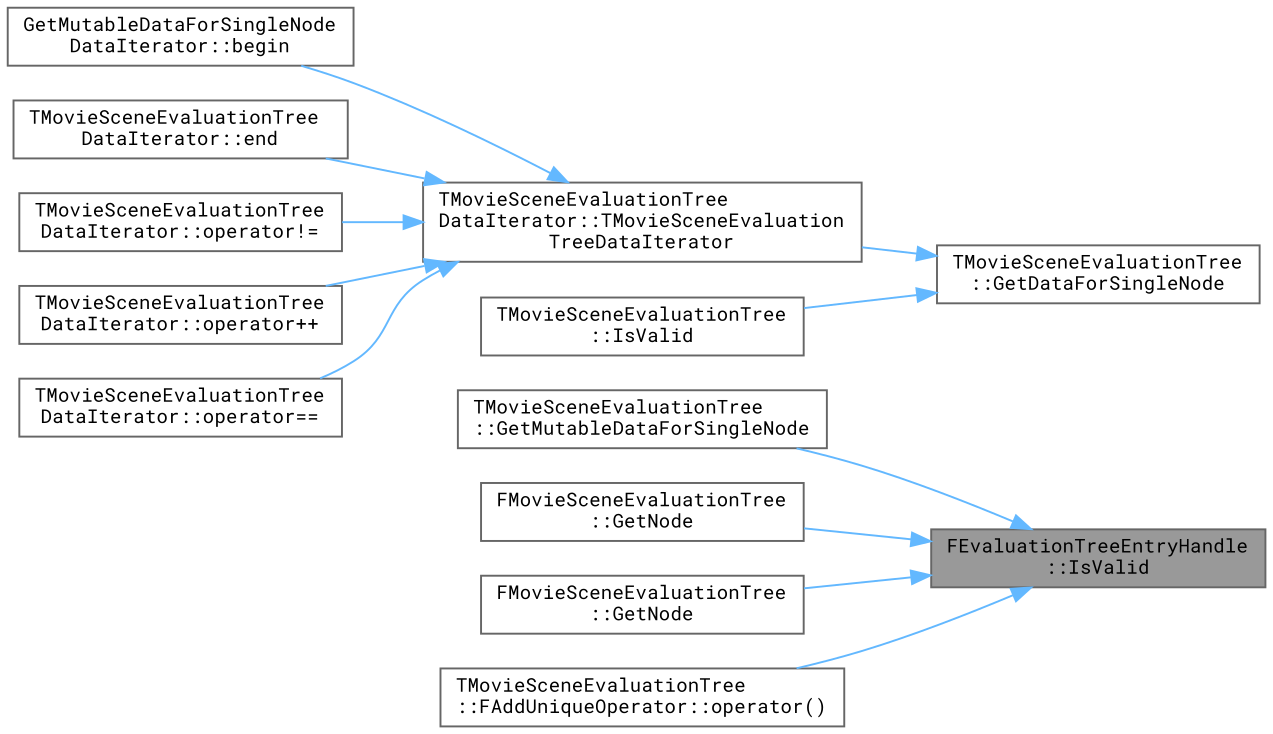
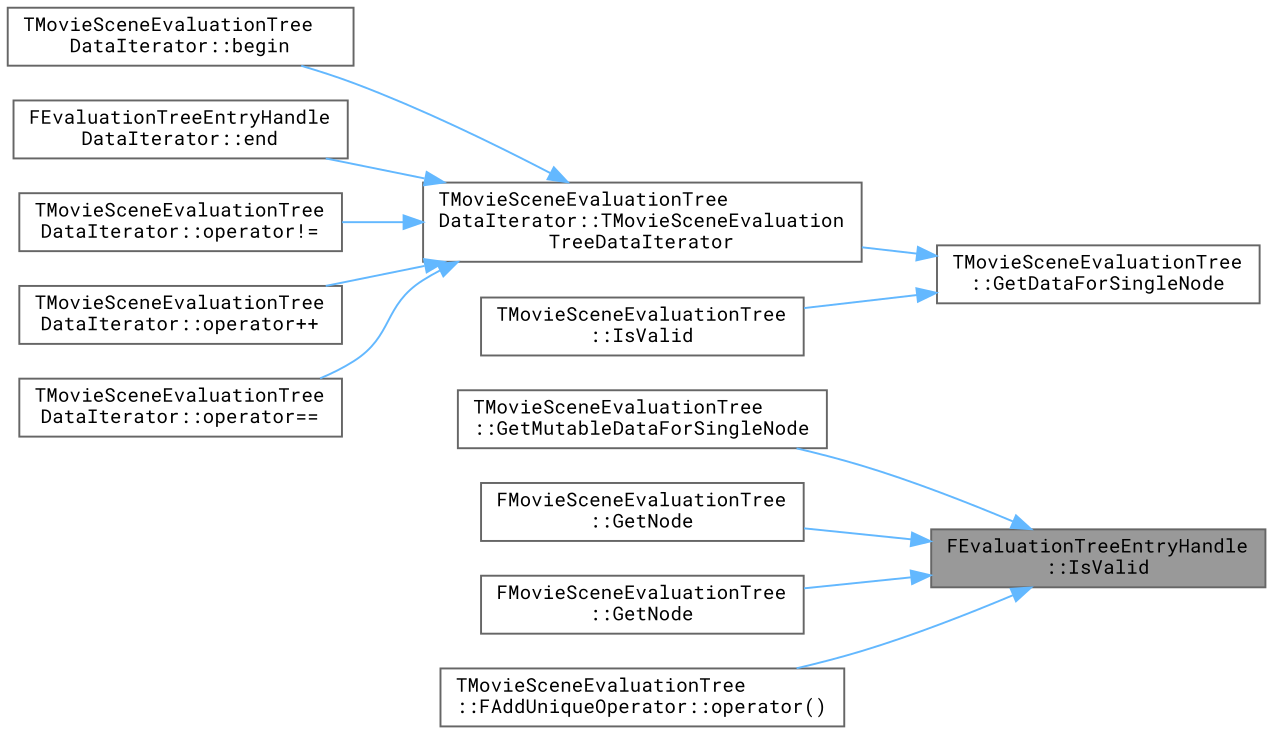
(181, 37) -> (181, 37)
(181, 129) -> (181, 129)
